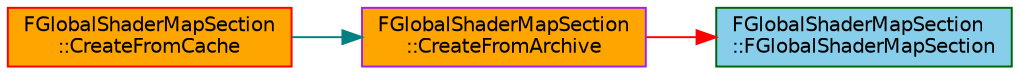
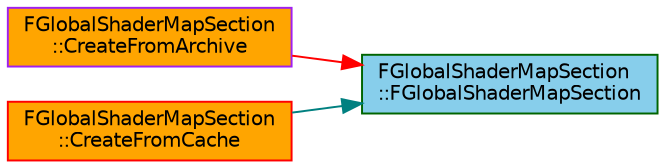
(317, 37) -> (317, 109)
